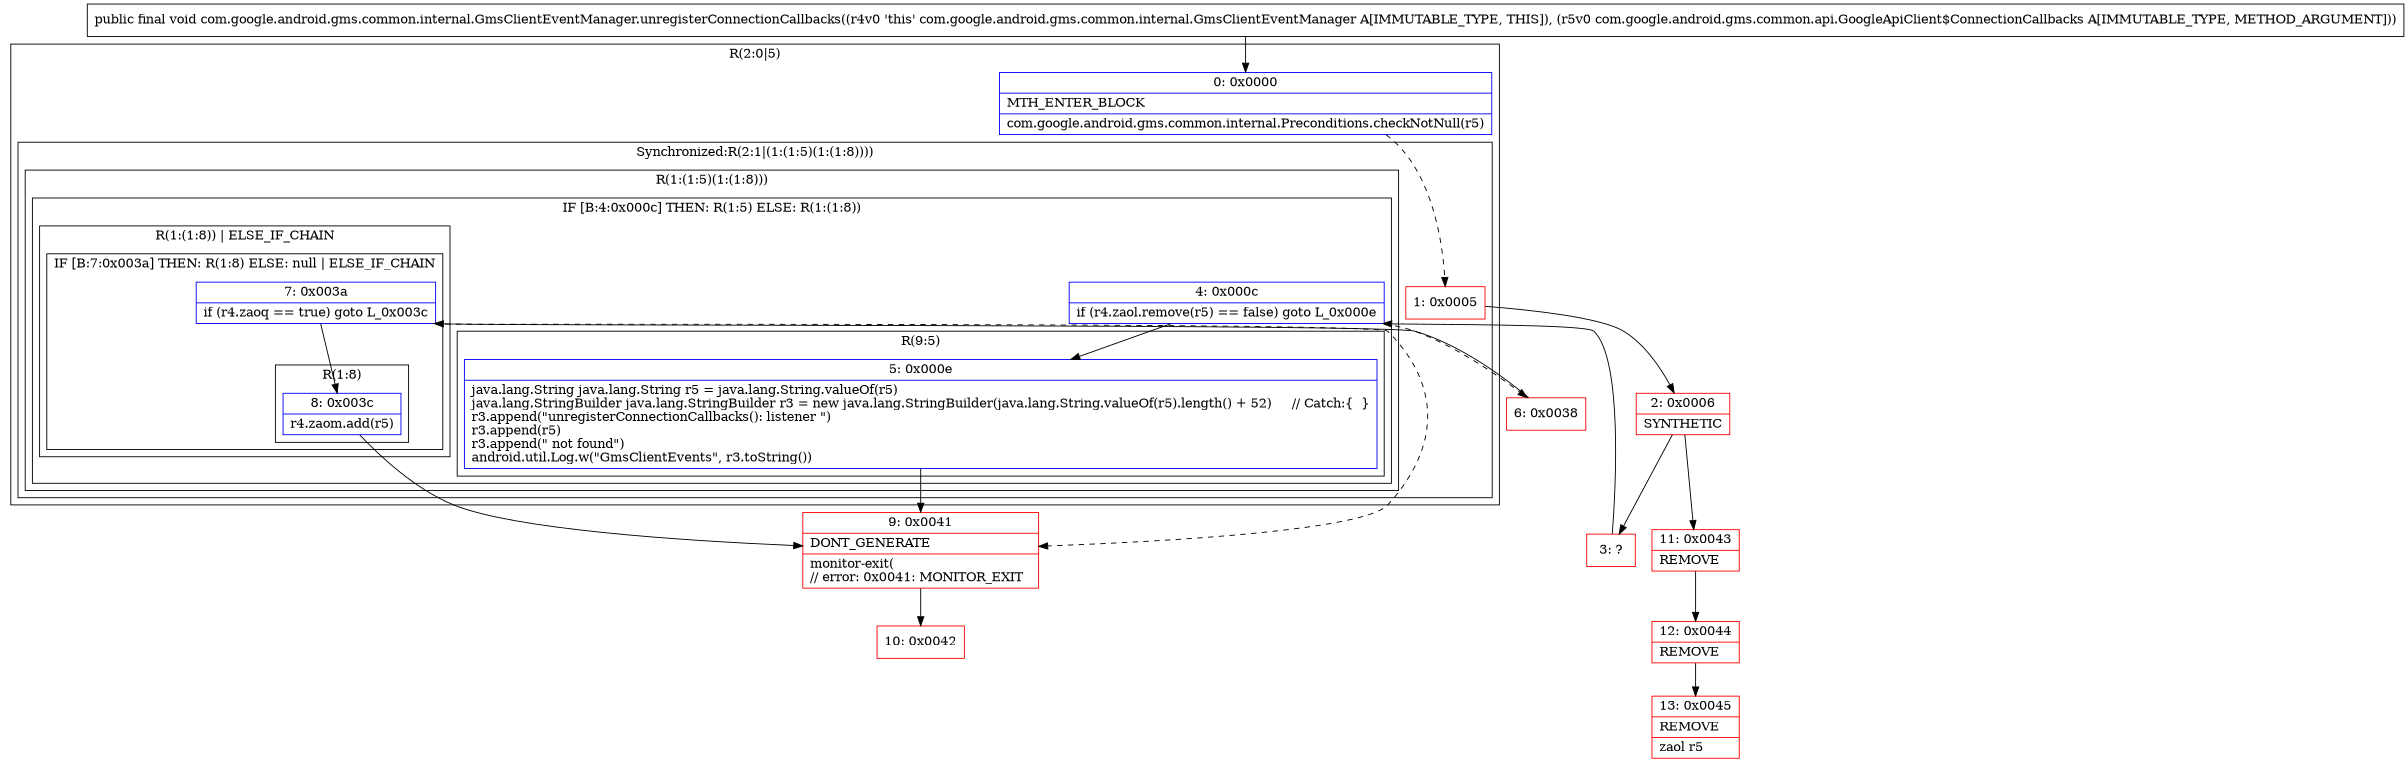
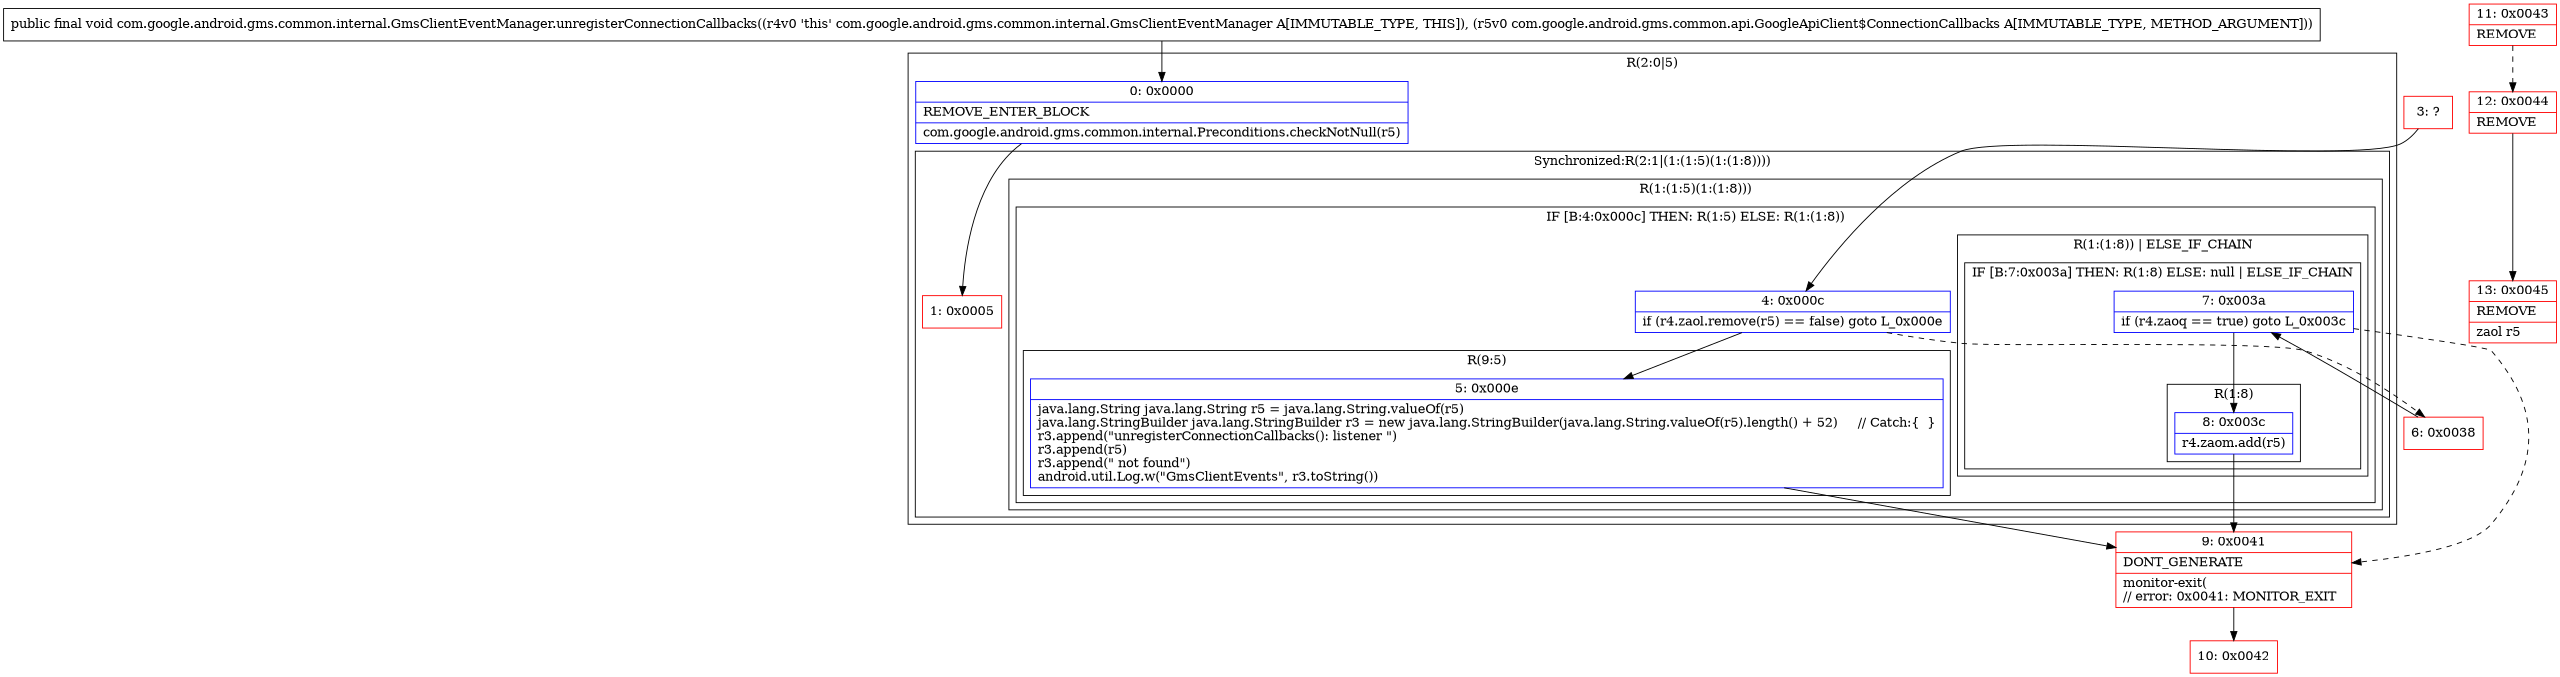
(1076, 103) -> (1006, 112)
(1430, 200) -> (978, 209)
(1683, 414) -> none
(1696, 592) -> (2513, 64)
